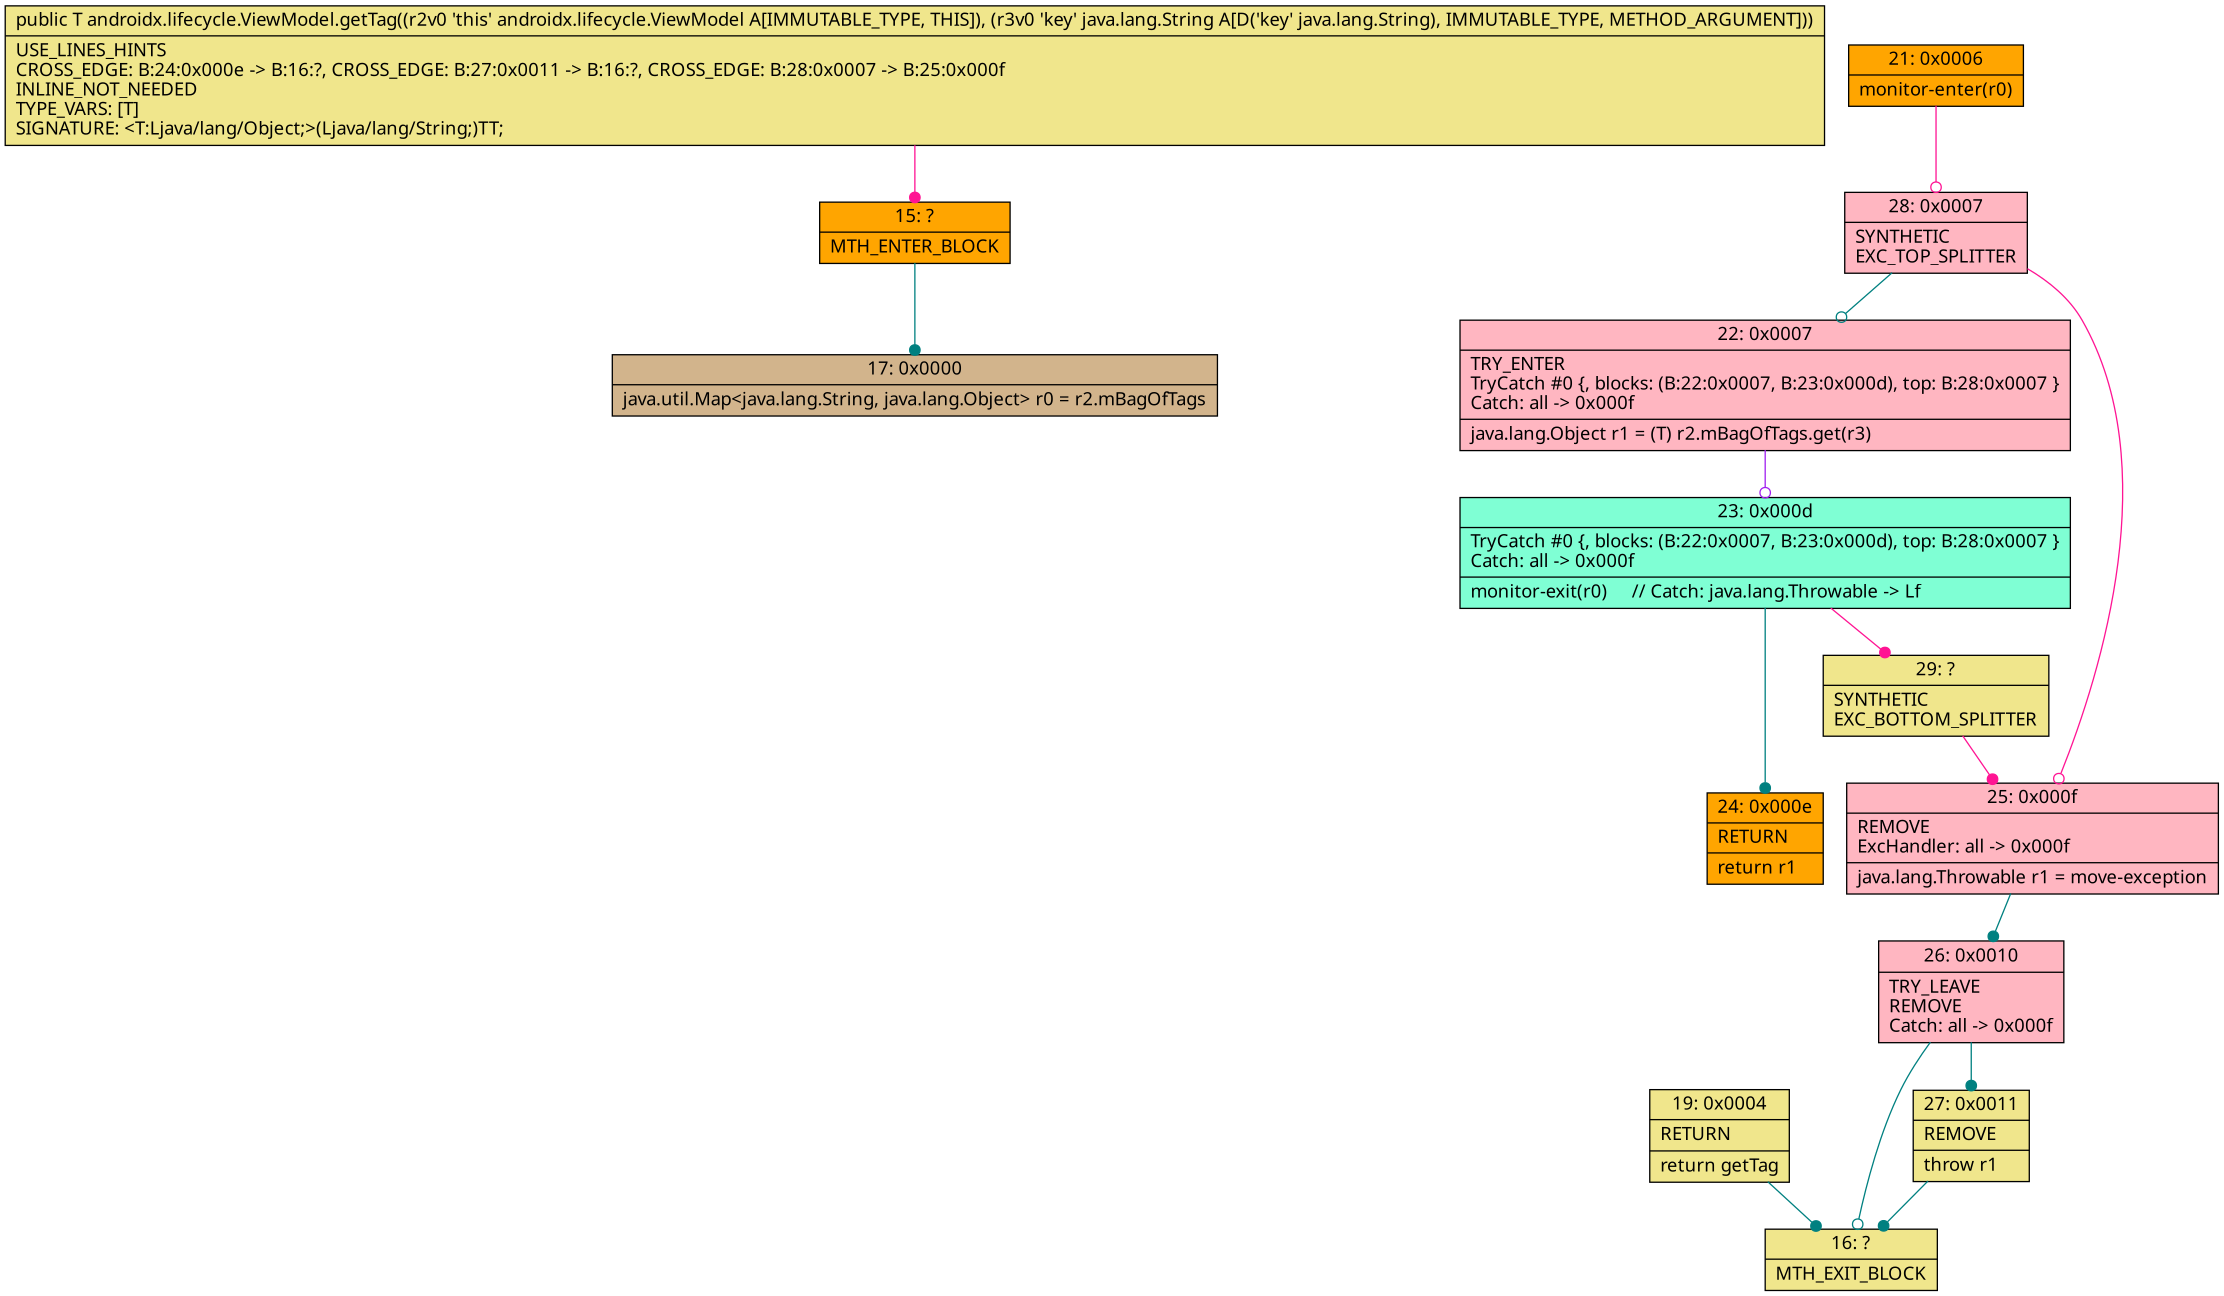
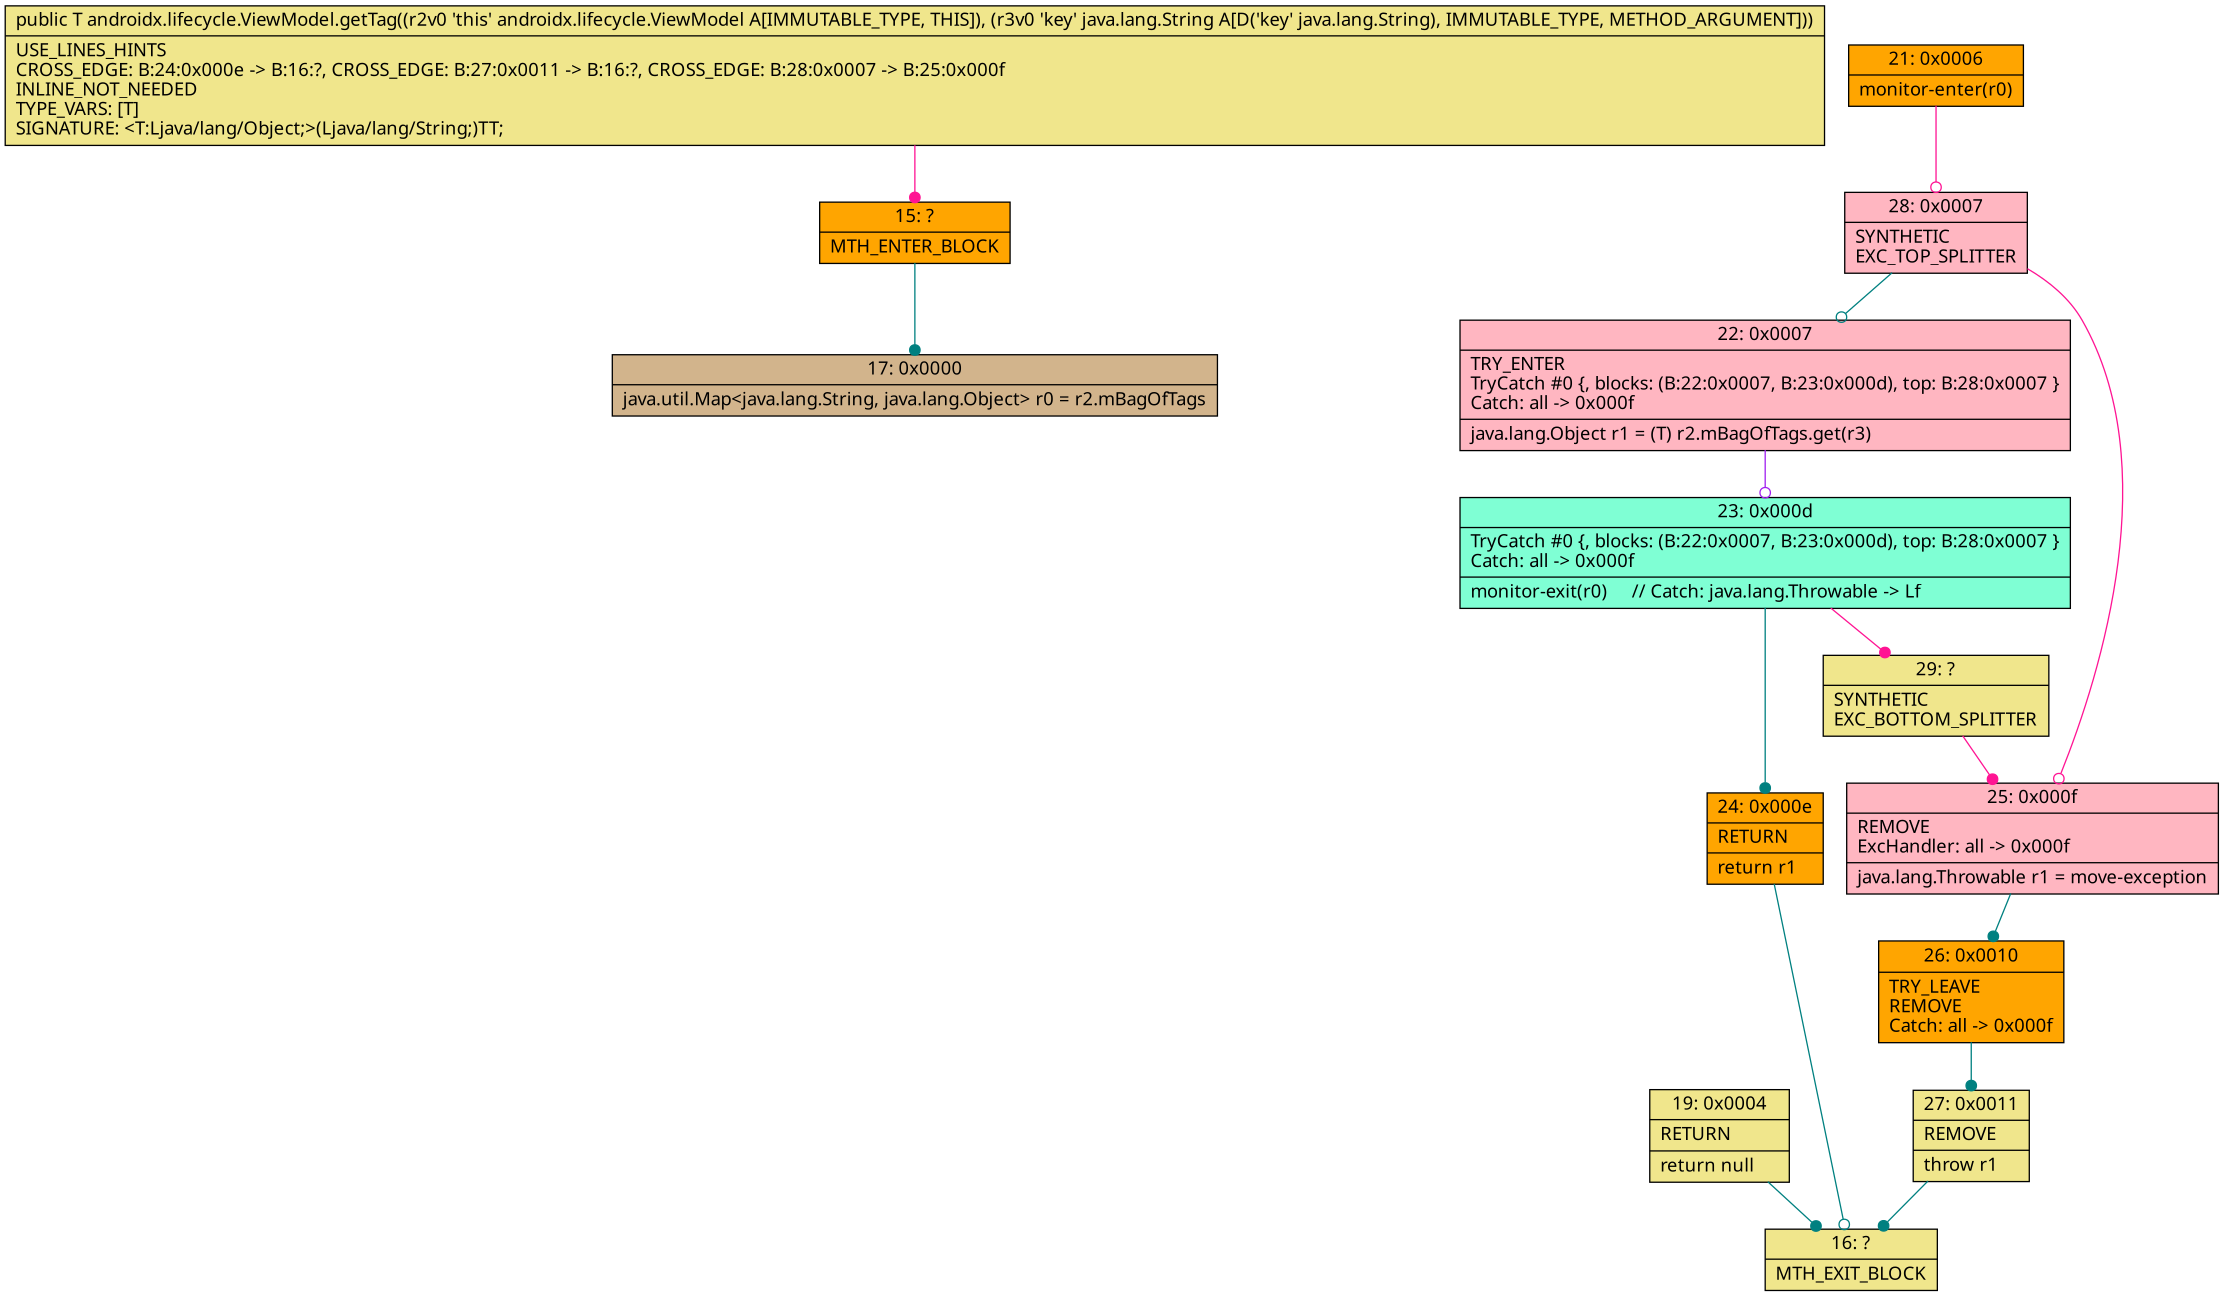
(1971, 992) -> (1971, 992)
(1885, 1127) -> (1809, 1052)
(1720, 1166) -> (1708, 1166)
